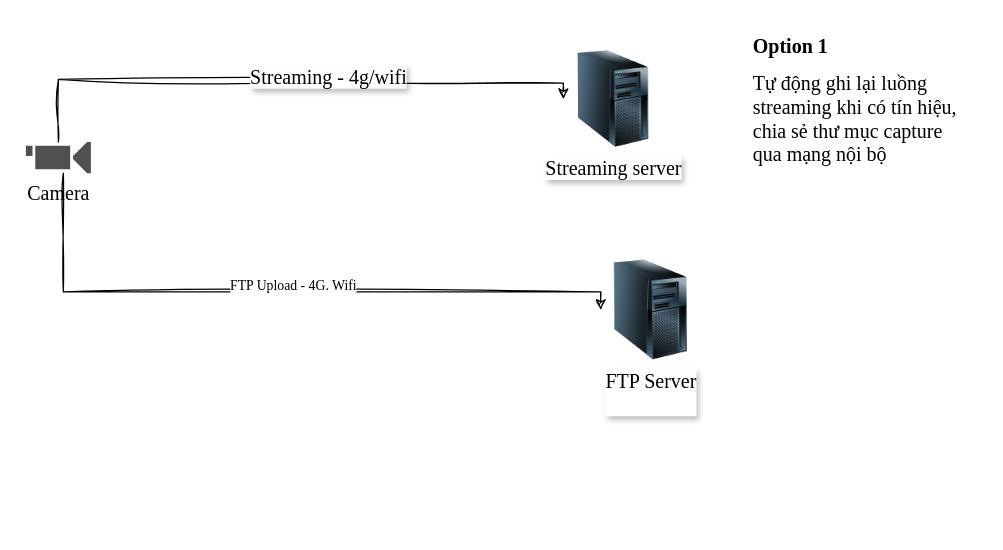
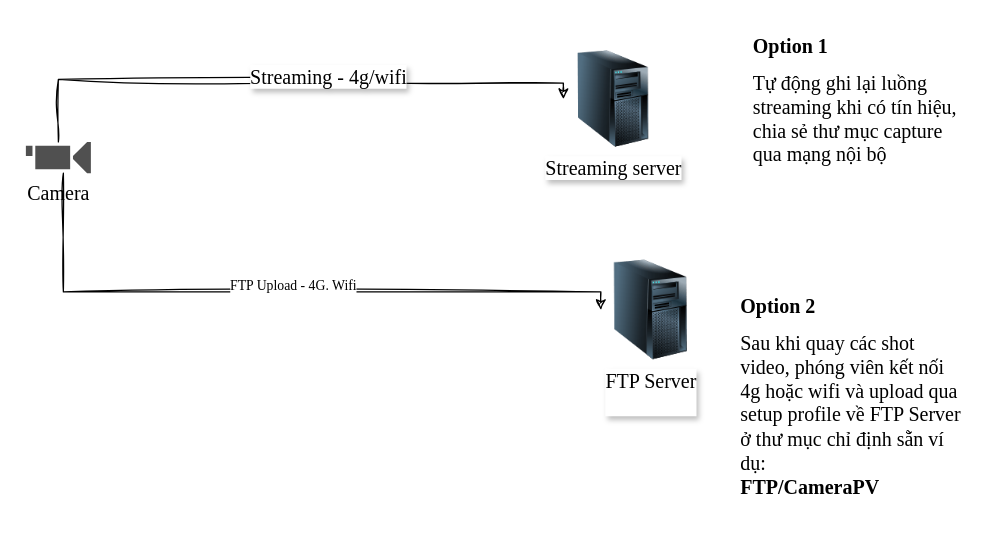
none -> (851, 404)
